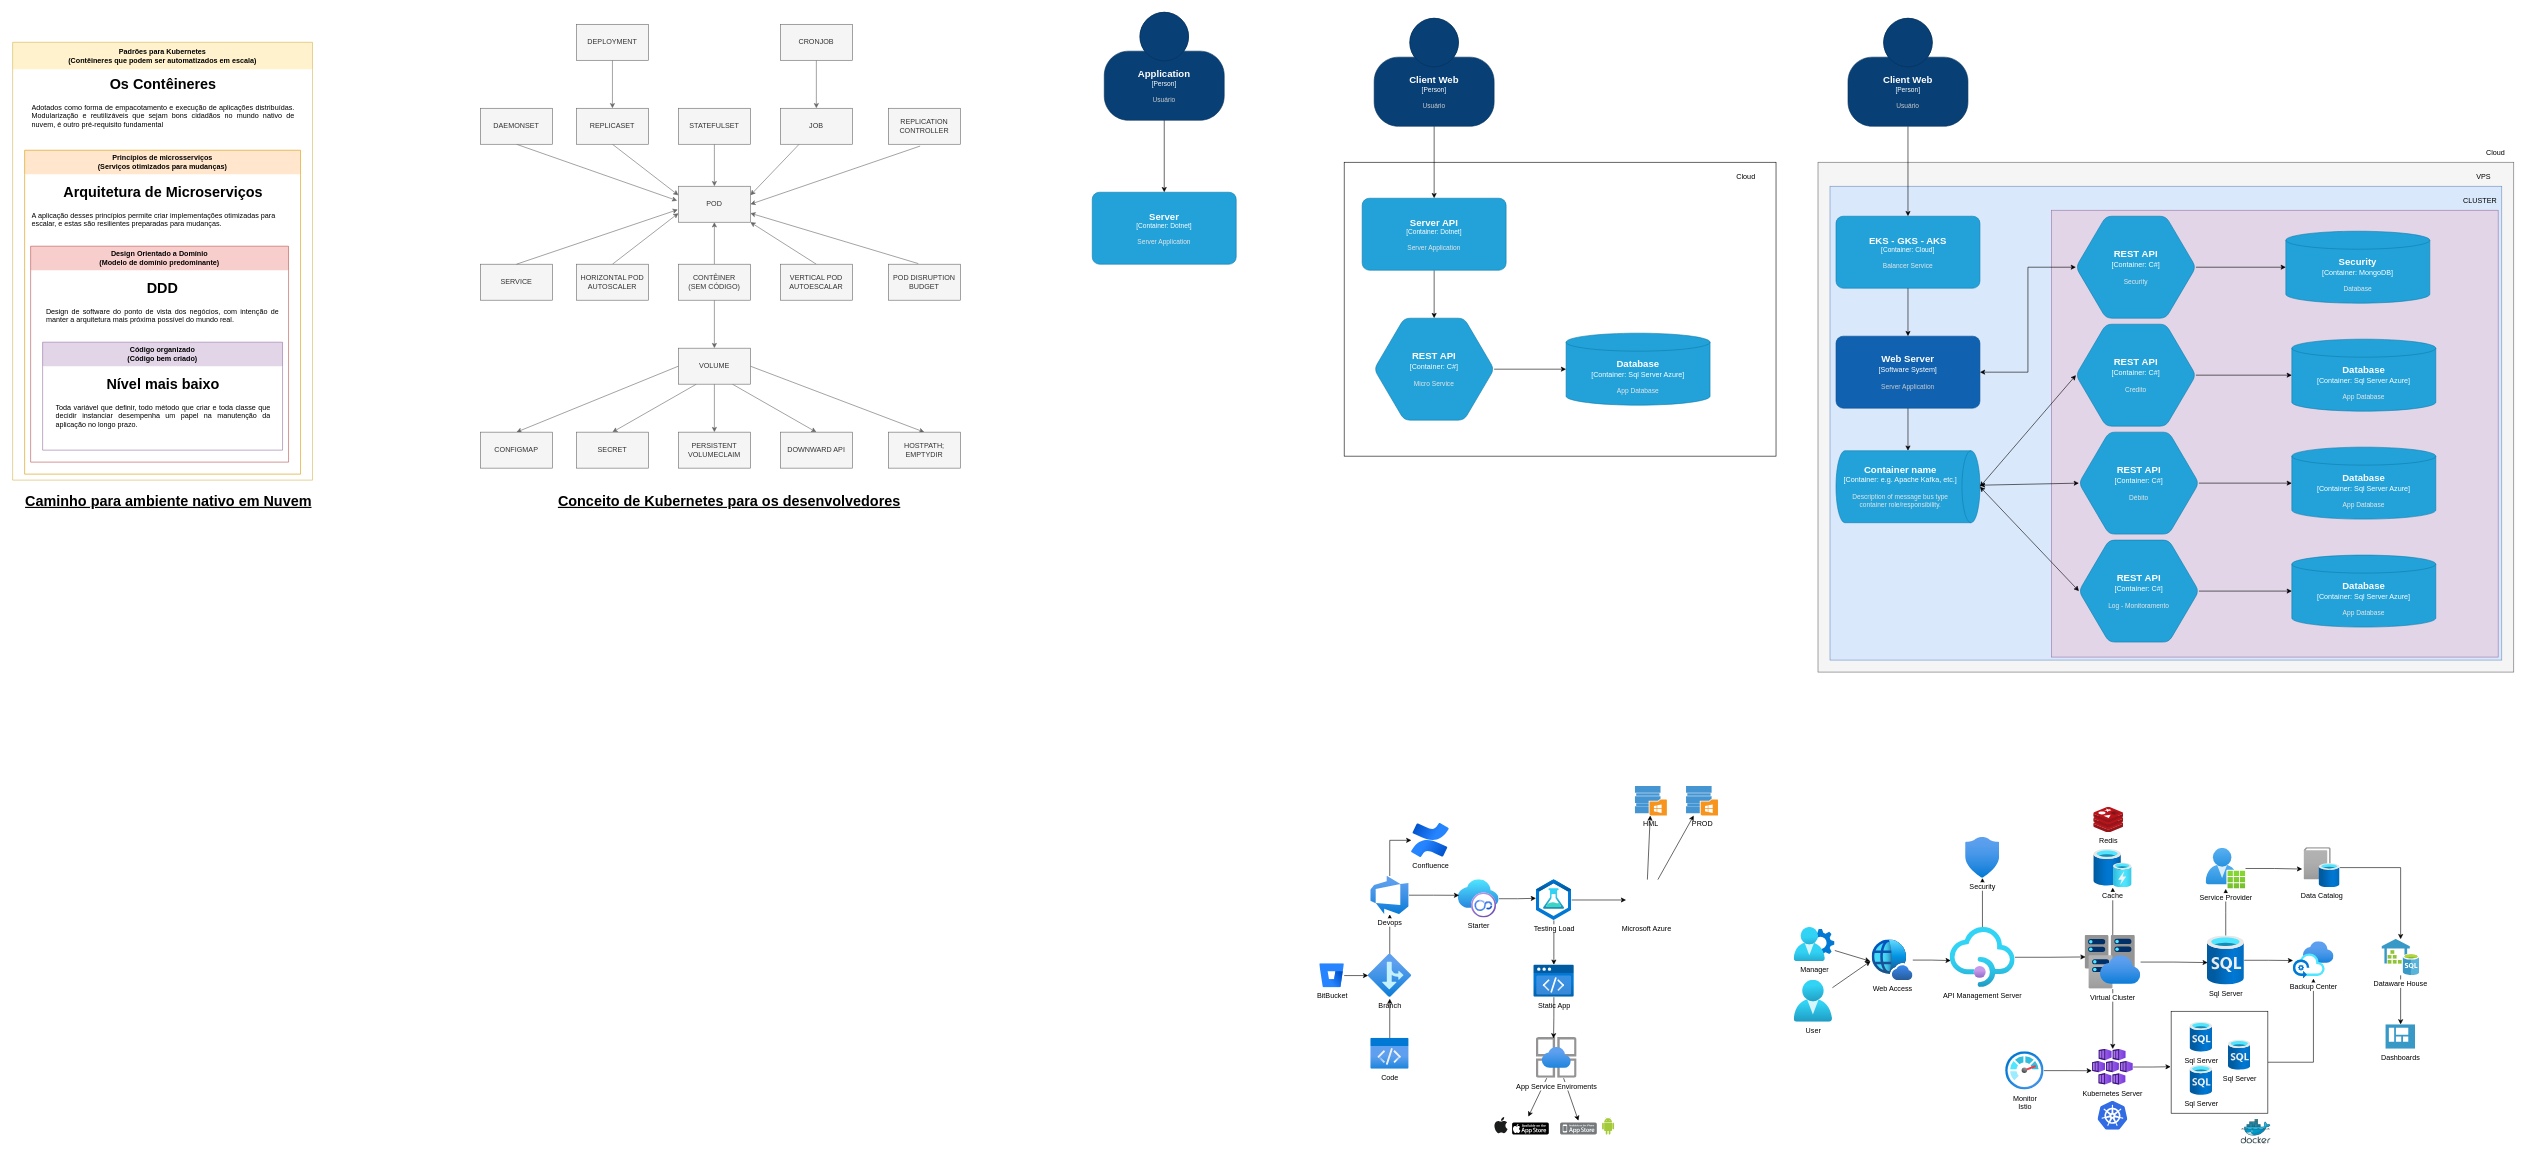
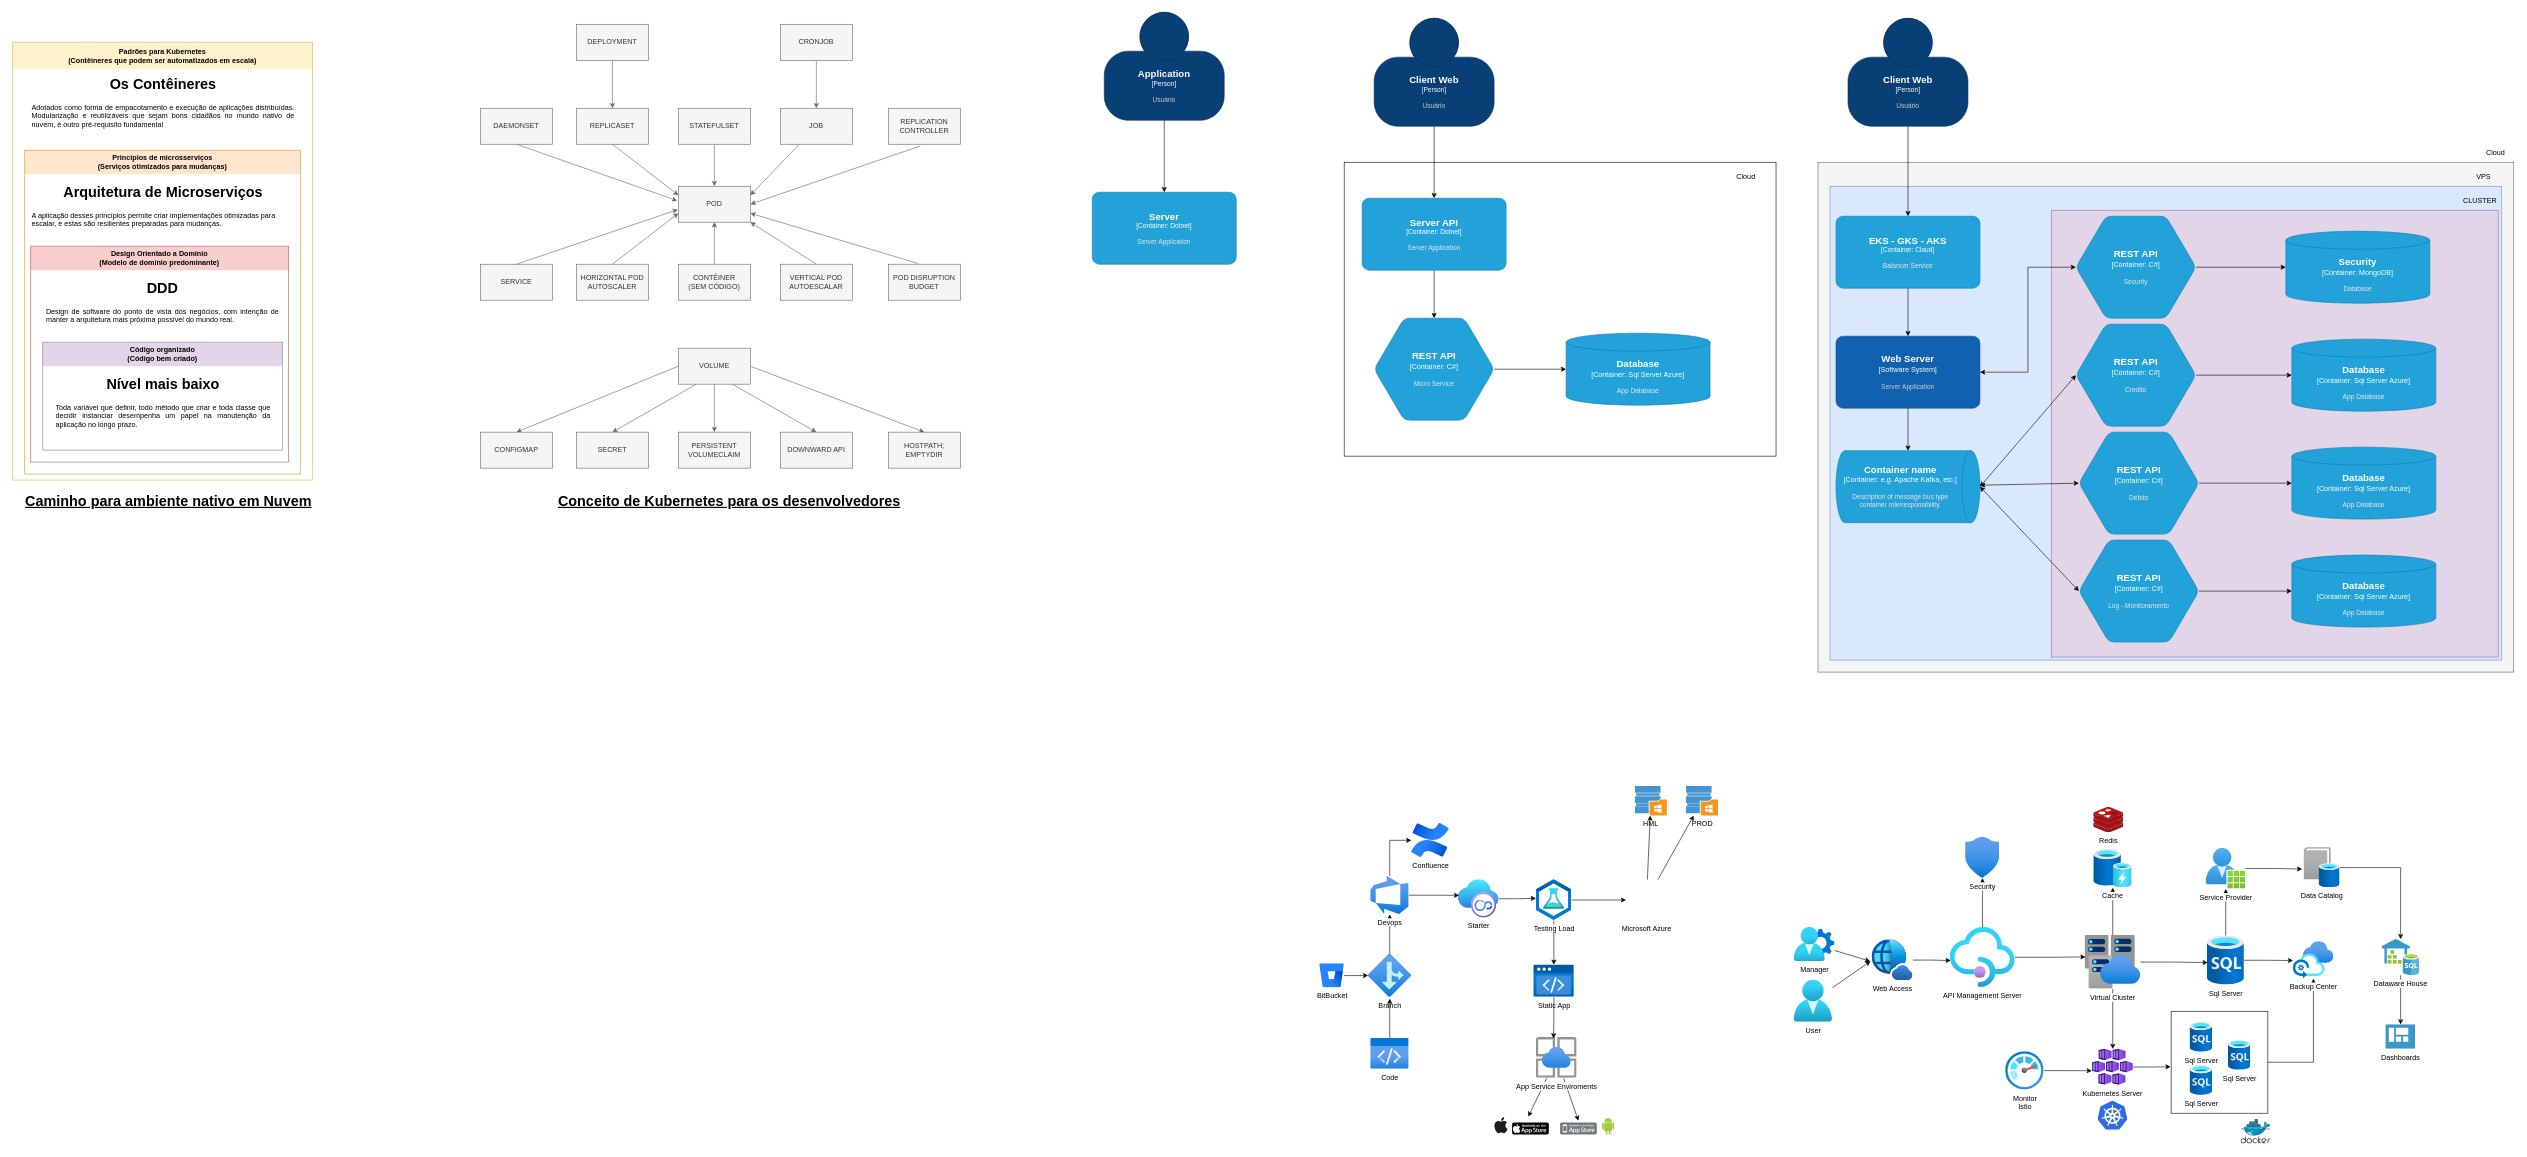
(714, 322) -> none
